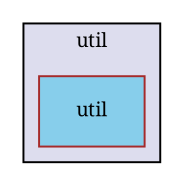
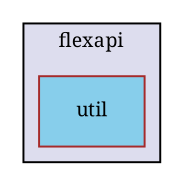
(92, 42) -> (92, 42)
